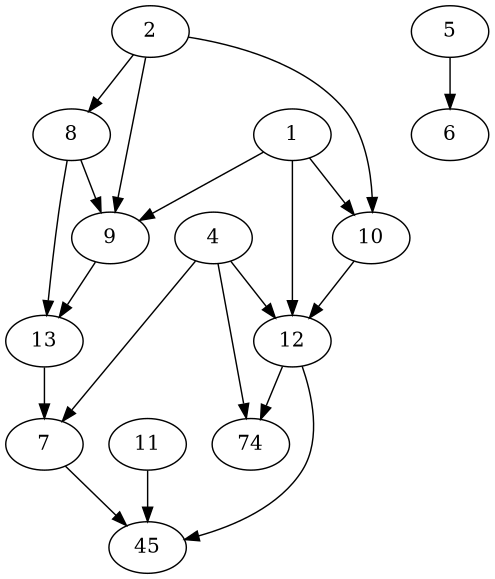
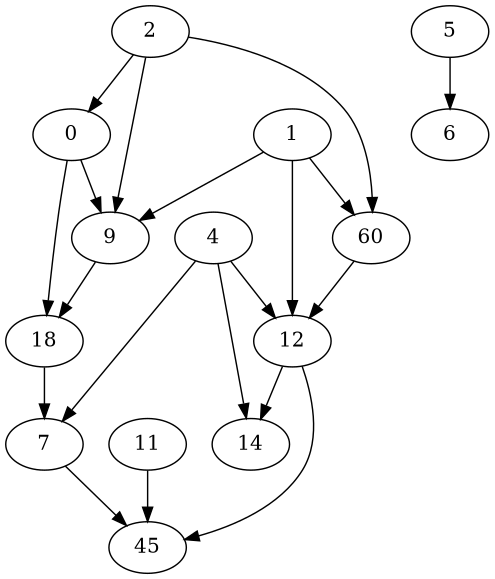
(72, 135) -> (72, 135)
(371, 238) -> (371, 238)
(44, 341) -> (44, 341)
(251, 444) -> (251, 444)
